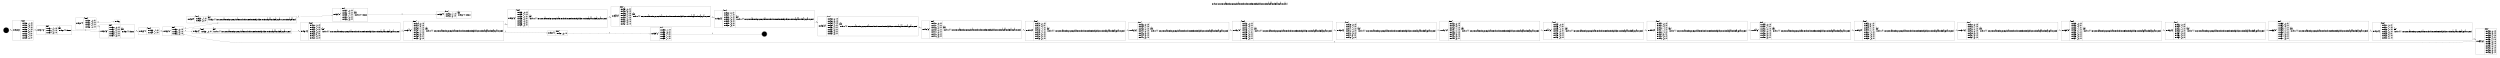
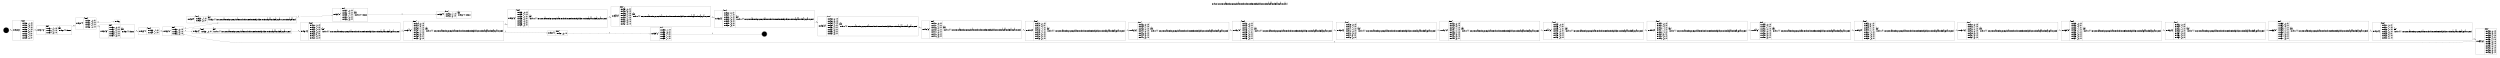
(85, 31) -> (73, 26)
